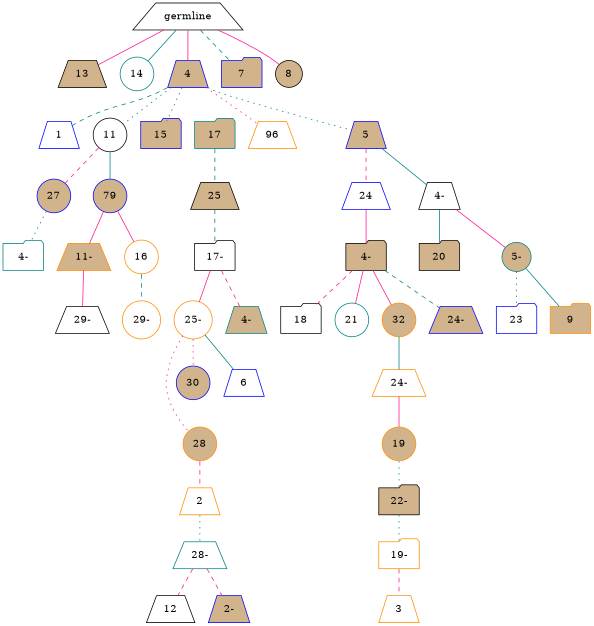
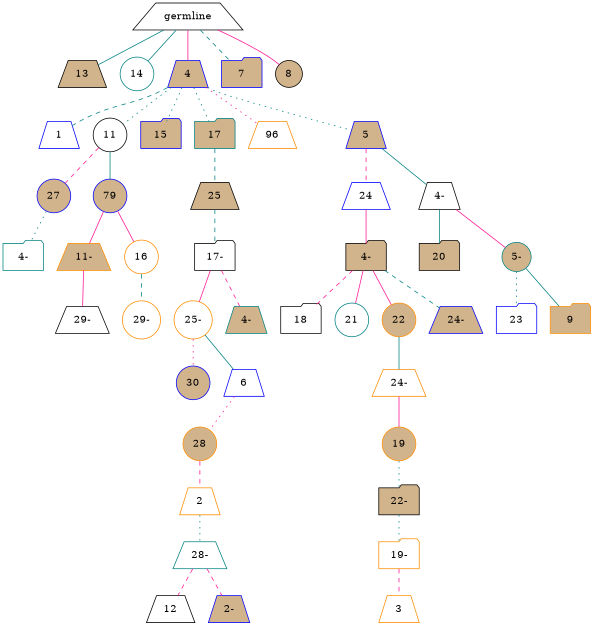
(131, 47) -> (131, 47)
none -> (201, 104)
(399, 320) -> (399, 320)
(166, 385) -> (222, 413)
